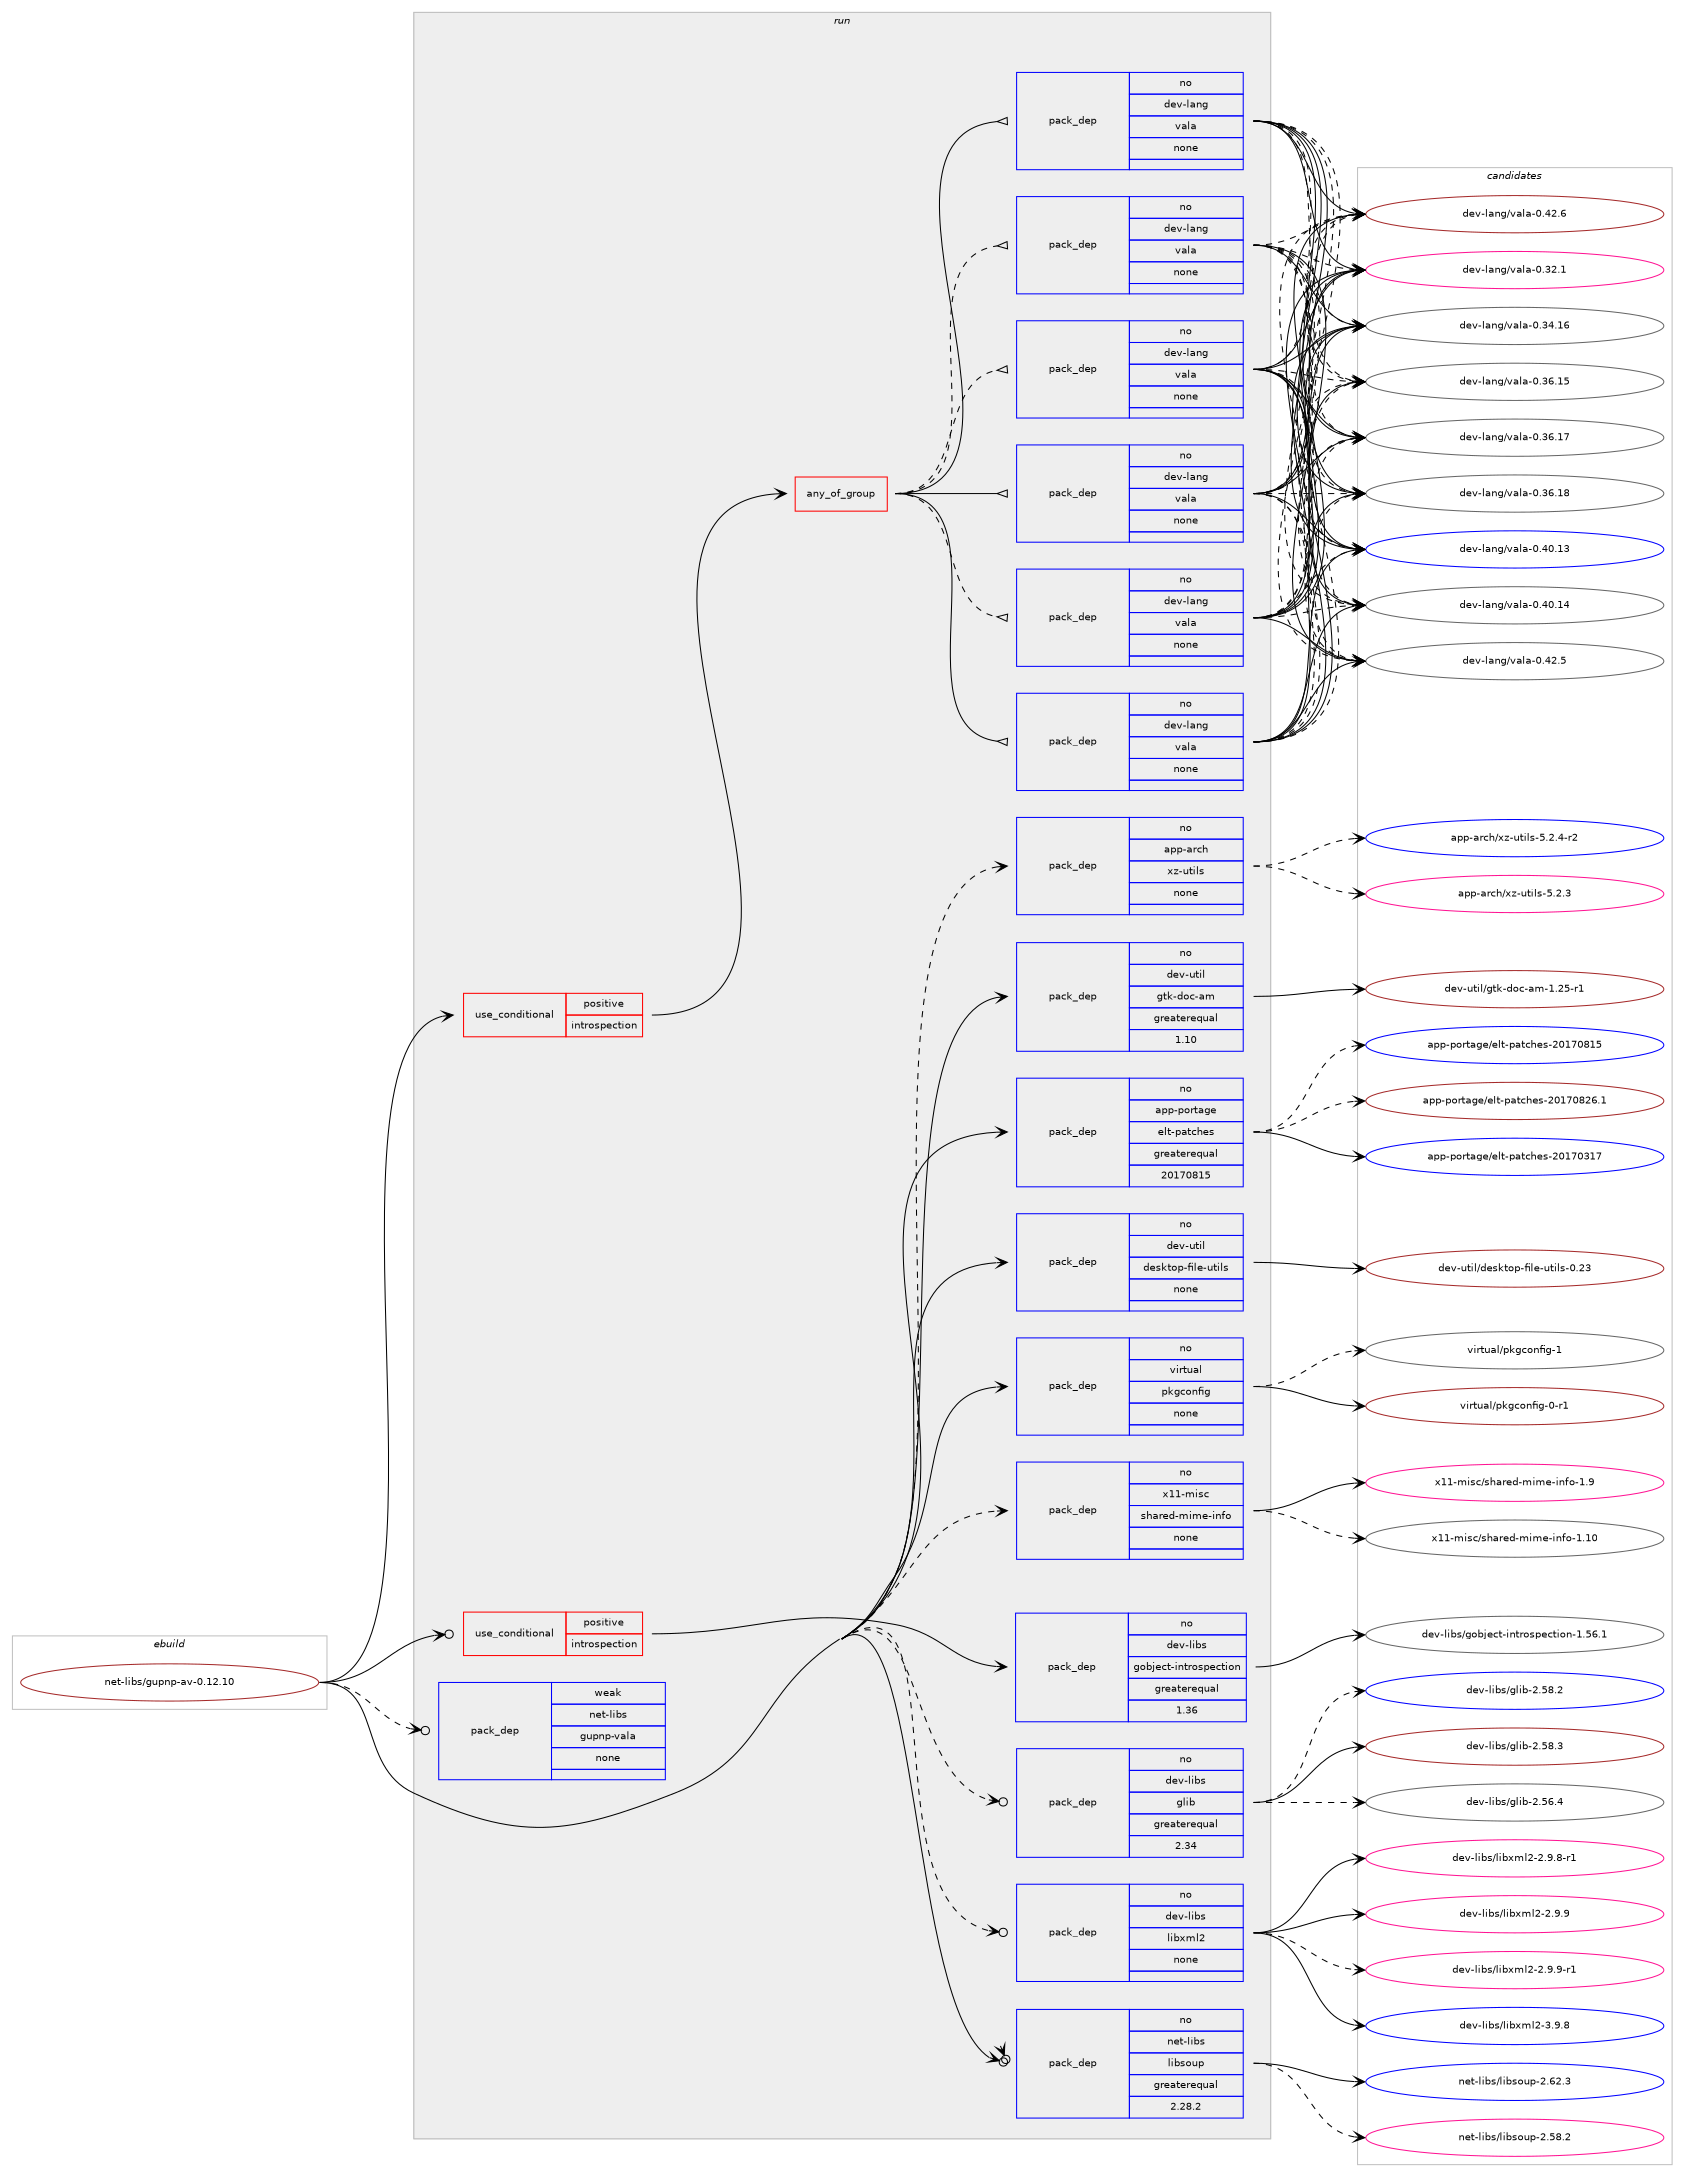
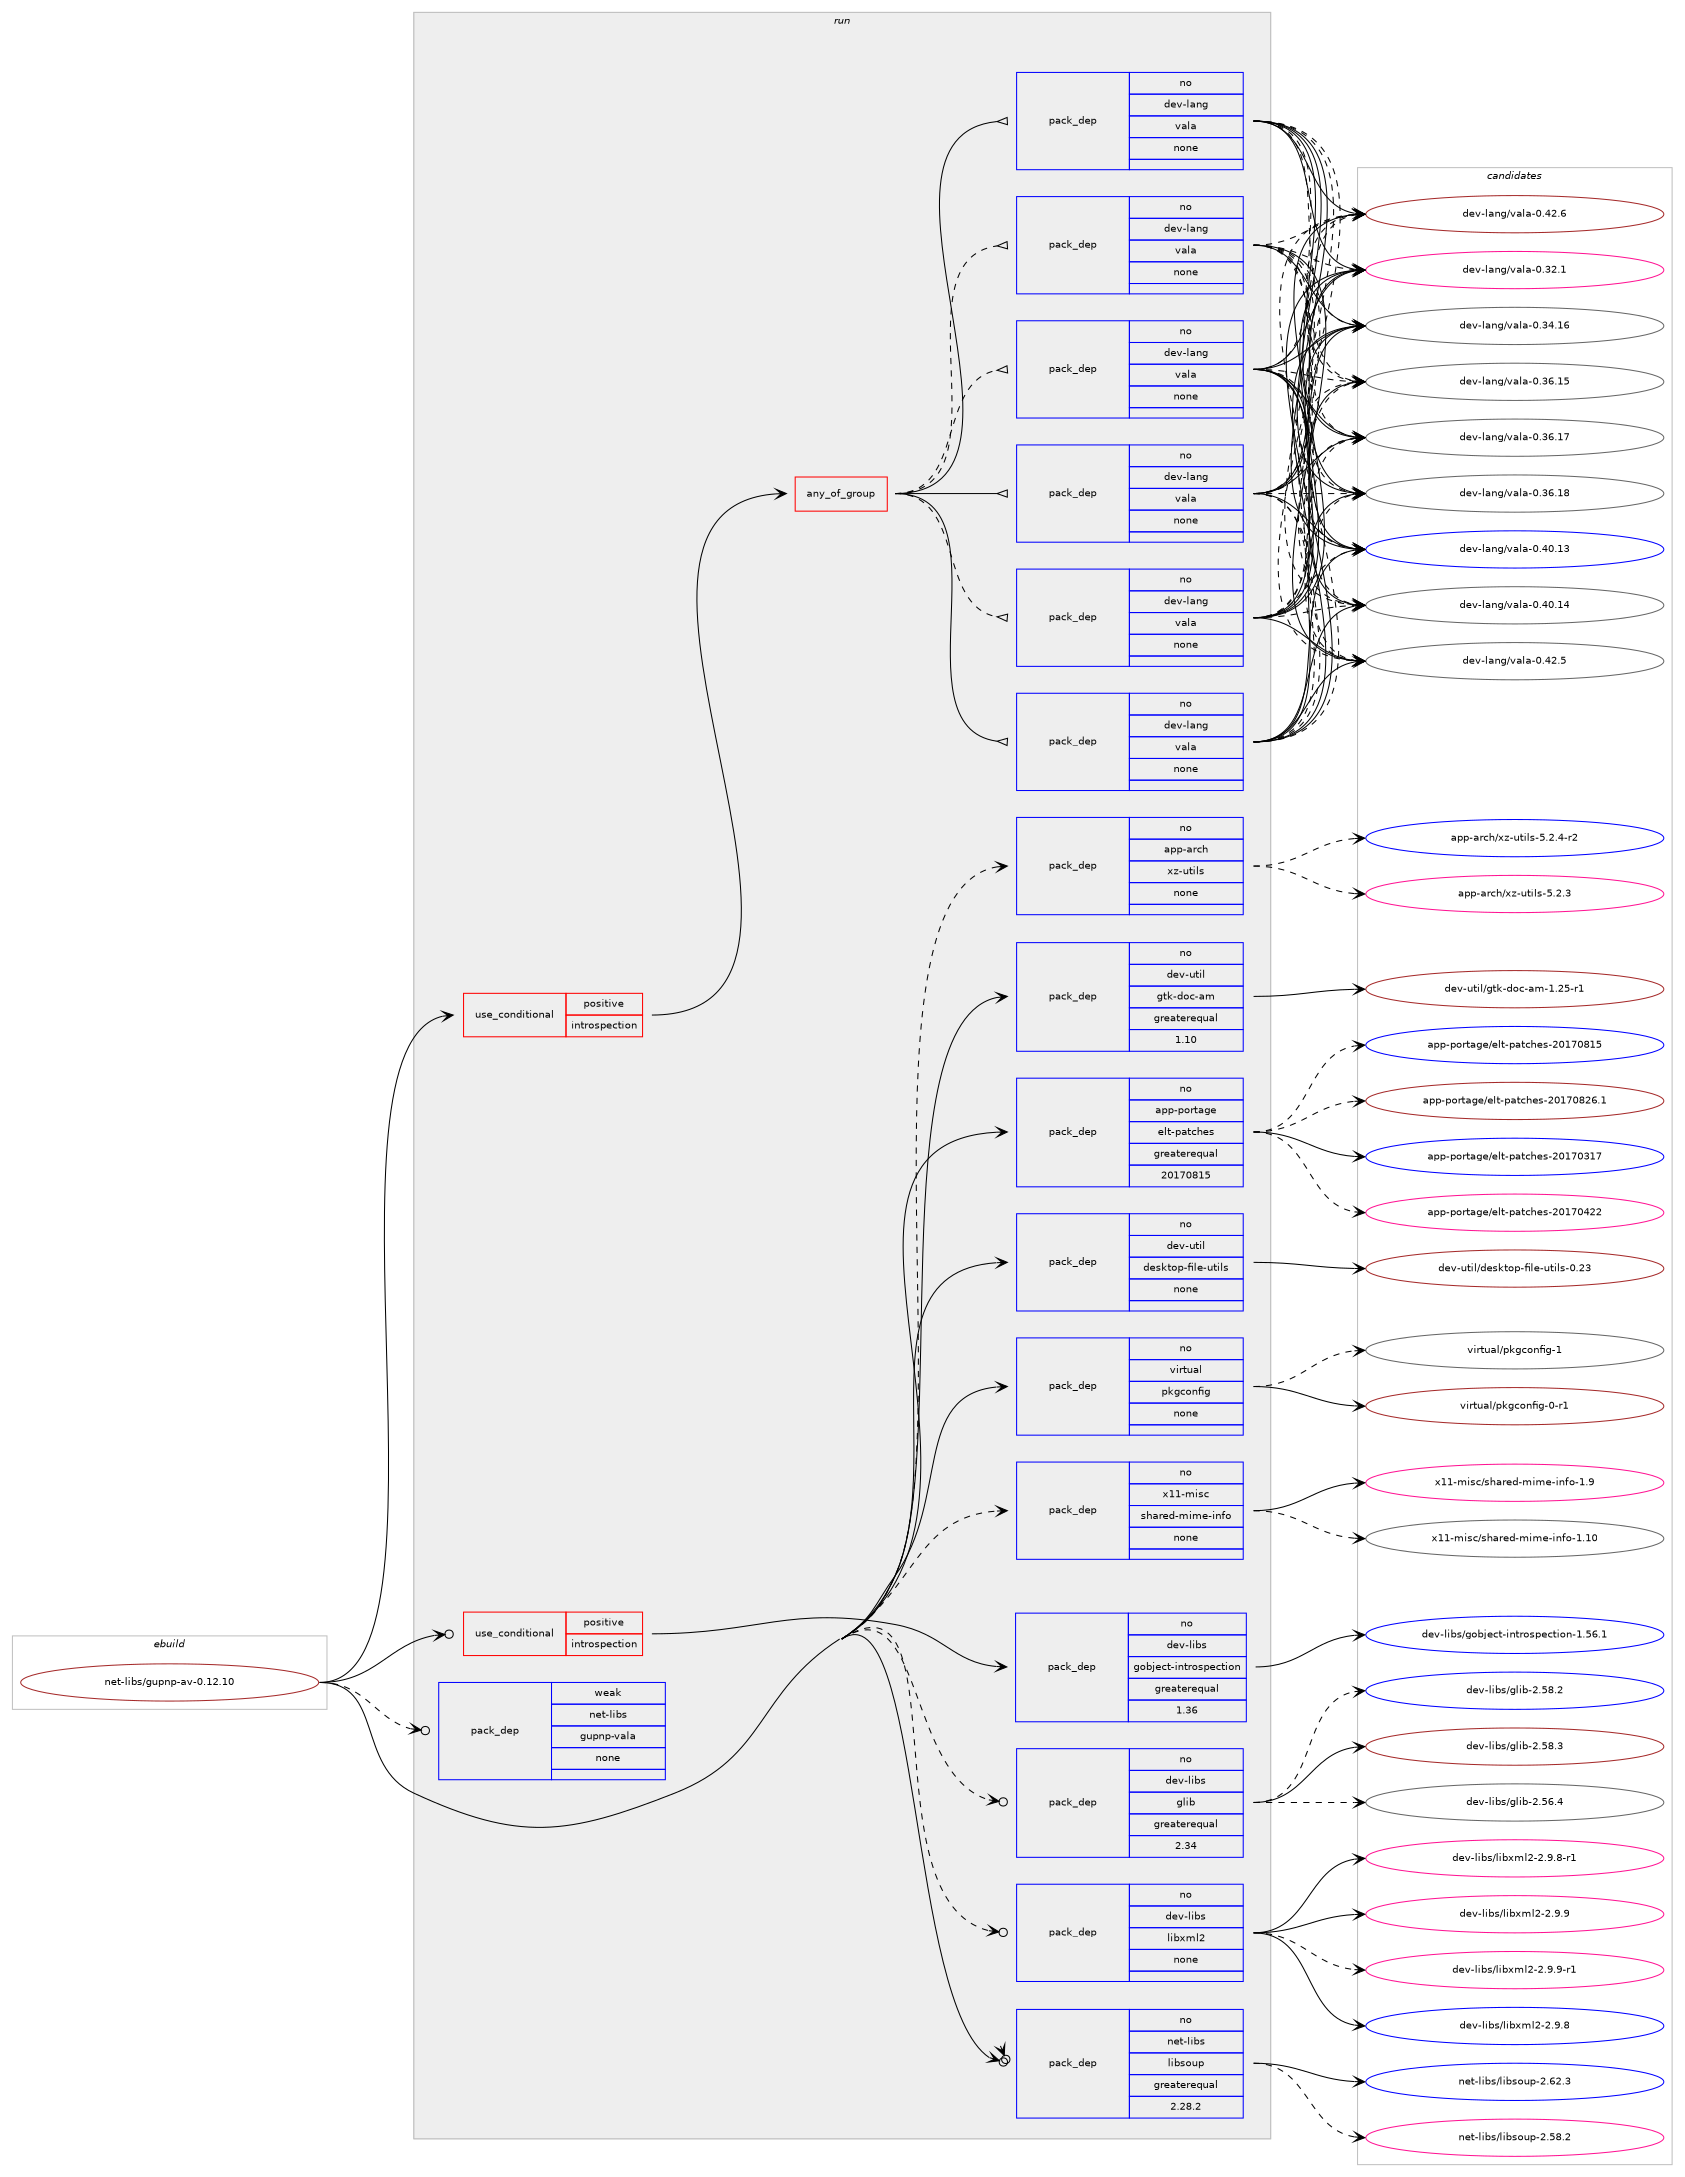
none -> (1515, 1213)
(1515, 1635) -> (1515, 1635)
(1515, 2026) -> (1515, 2026)
